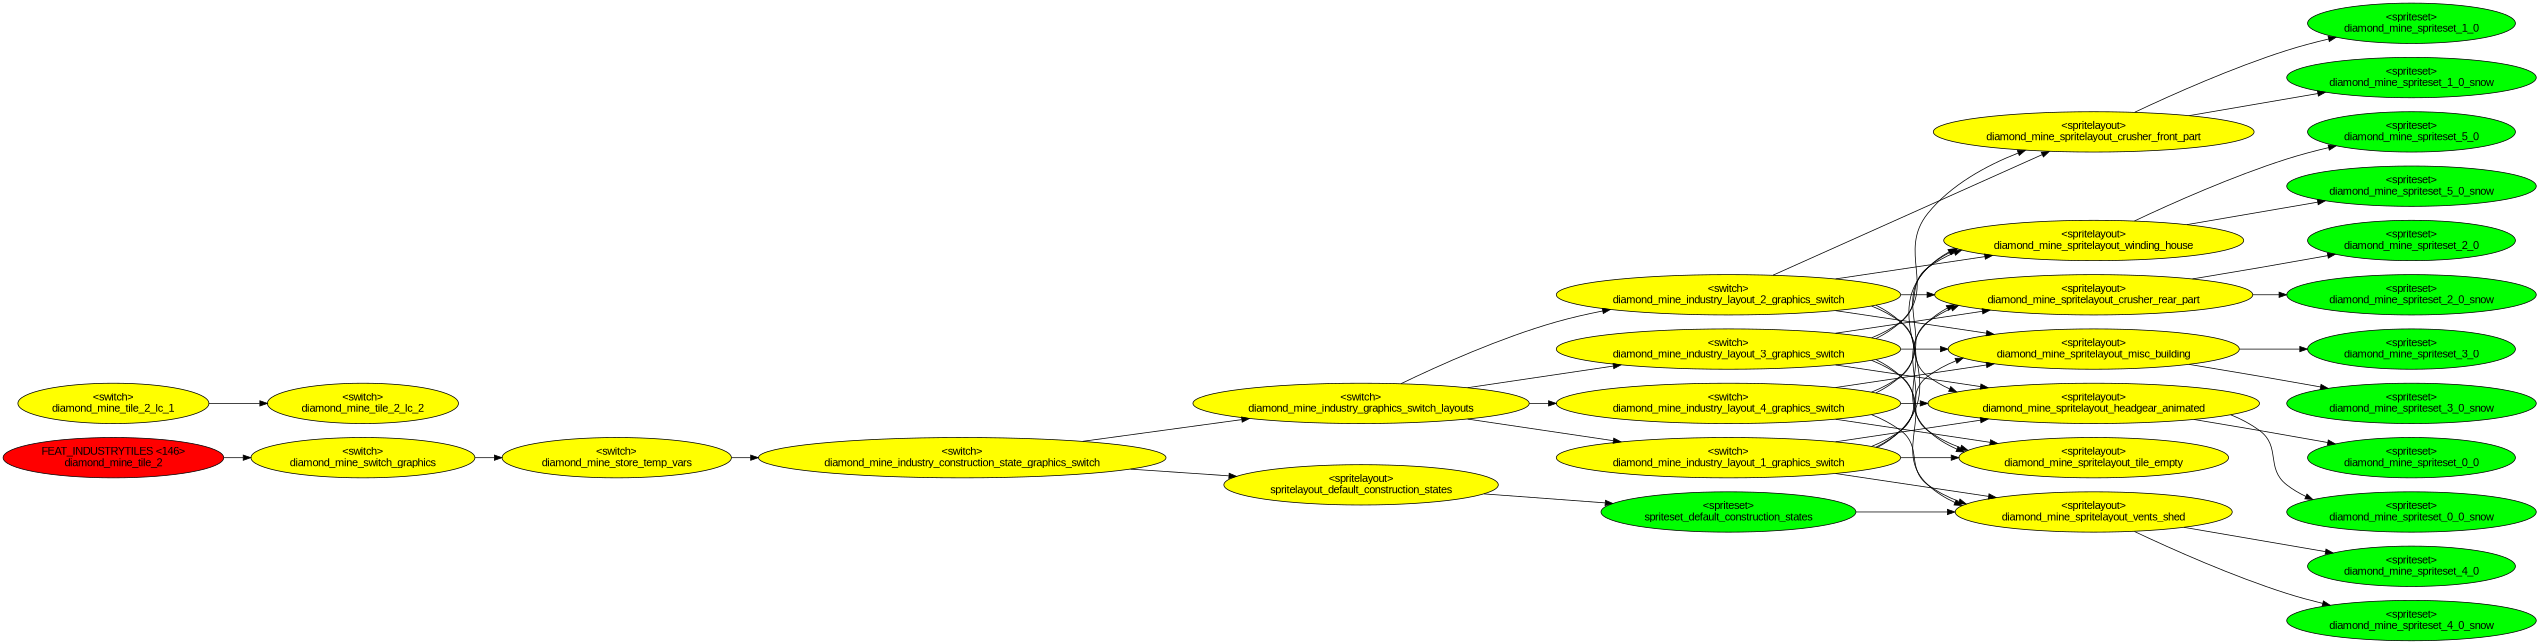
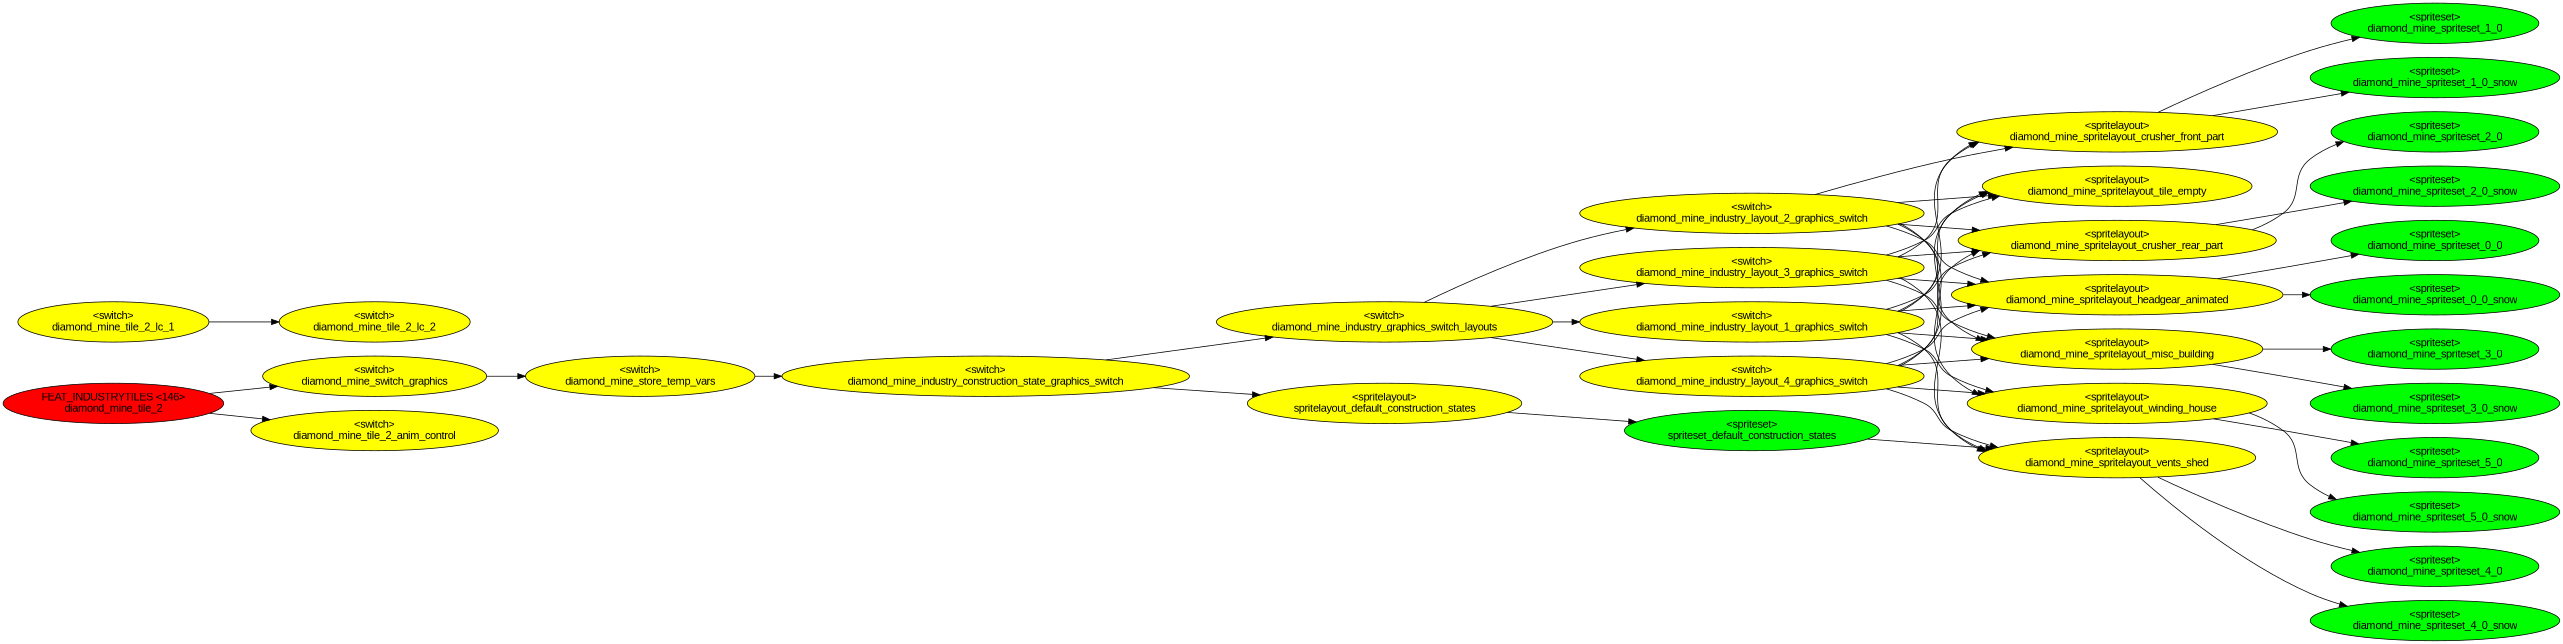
none -> (1938, 230)
(1914, 296) -> none
none -> (375, 431)
